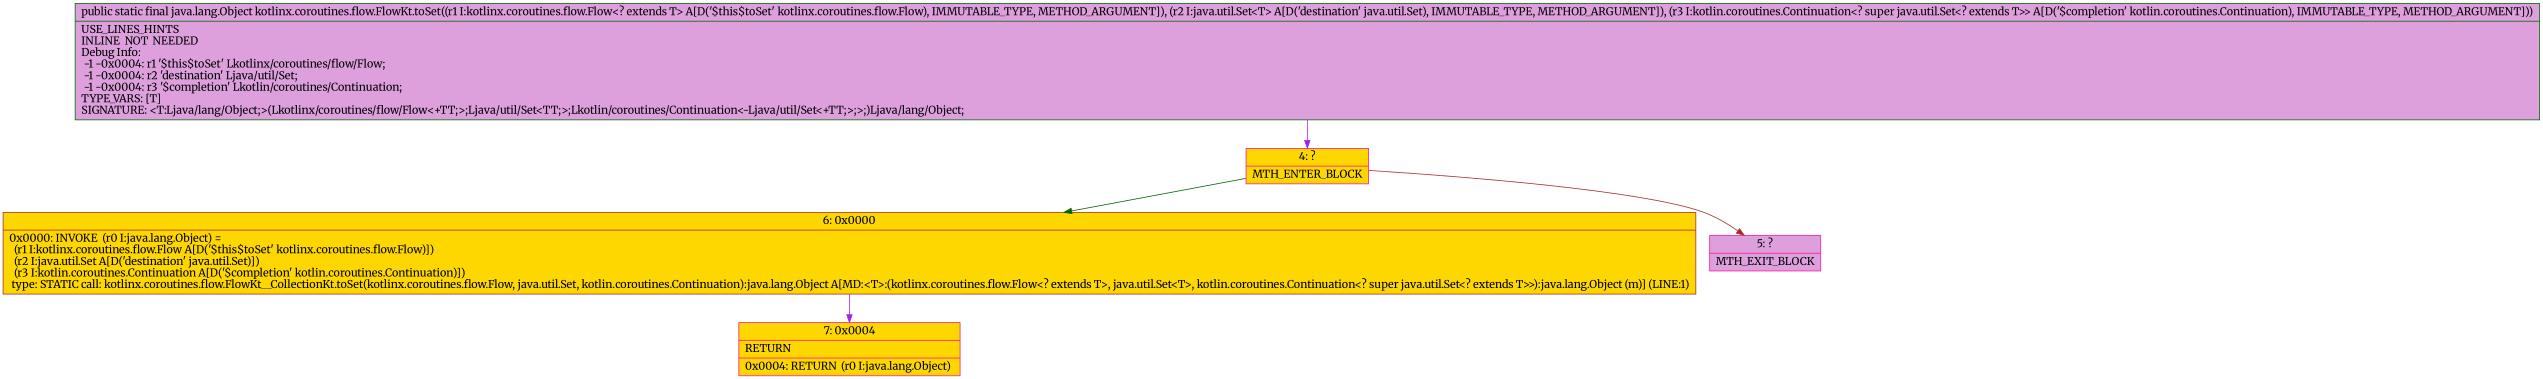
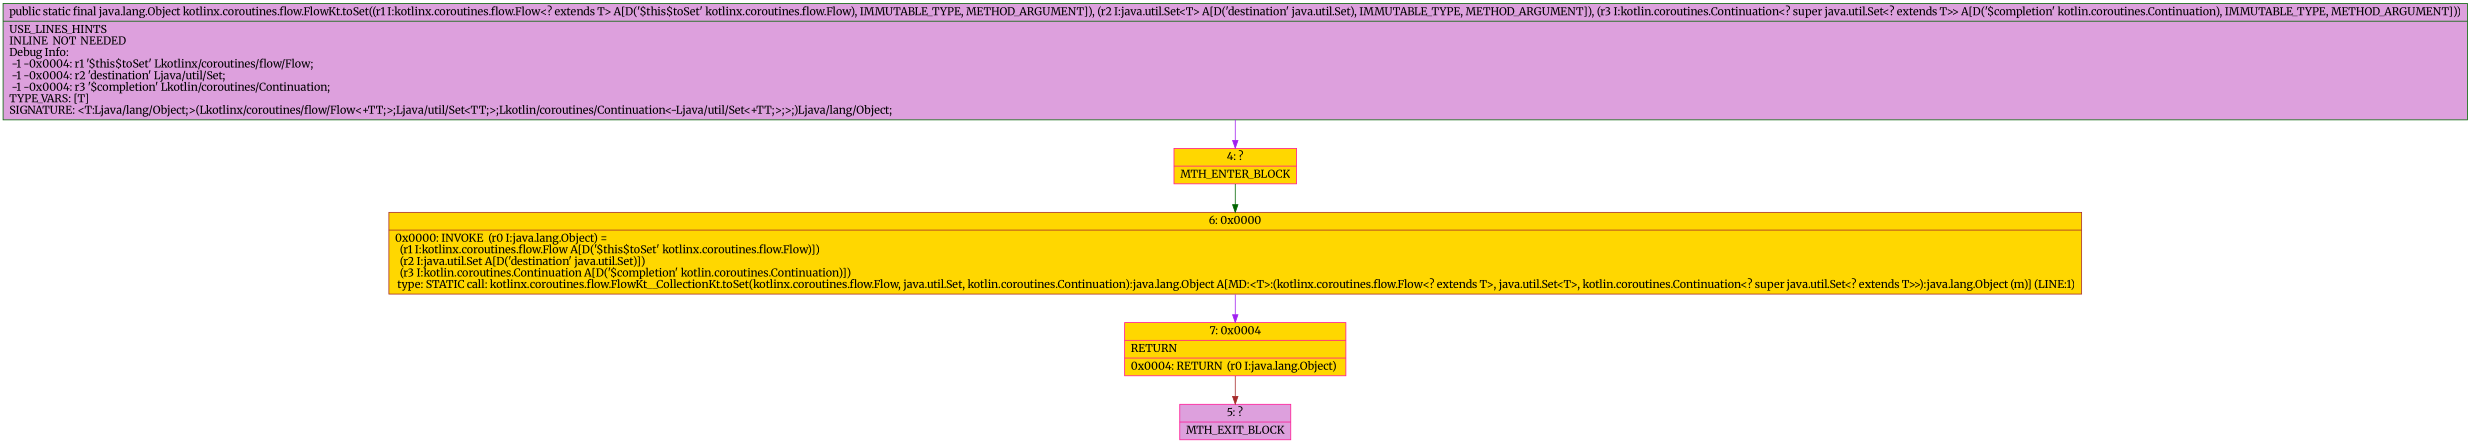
(1557, 186) -> (1235, 386)
